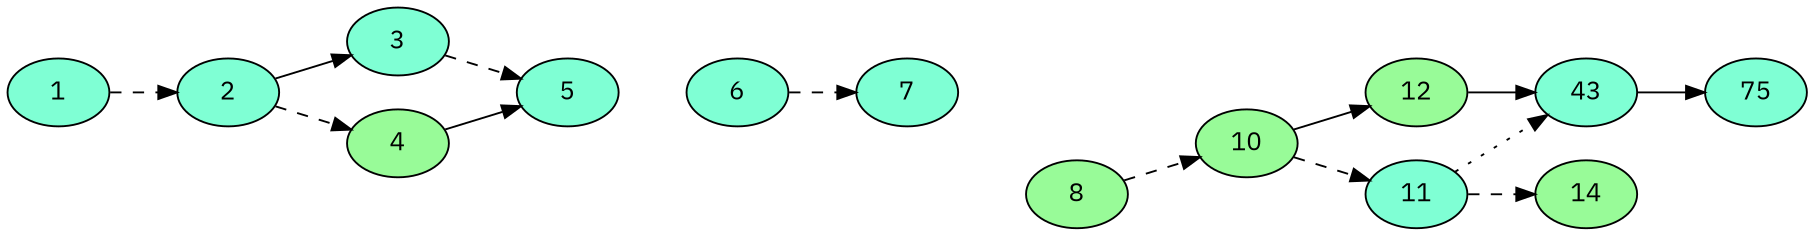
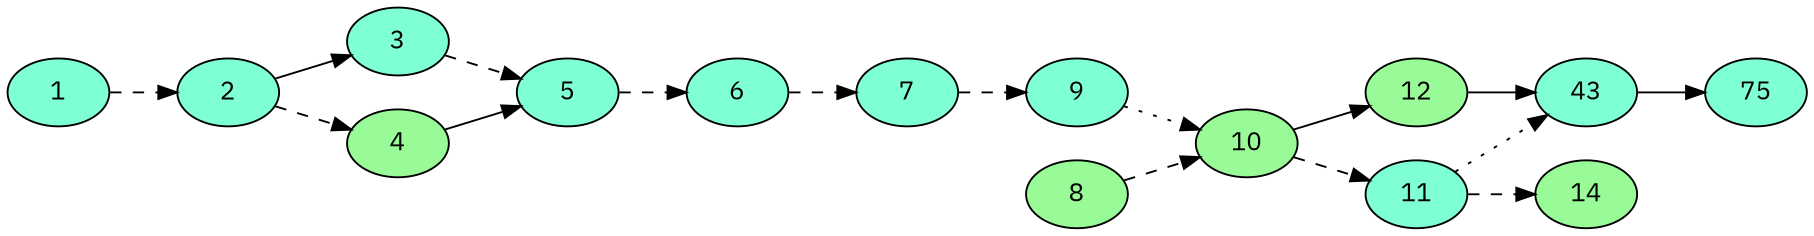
none -> (643, 92)
none -> (1077, 92)
